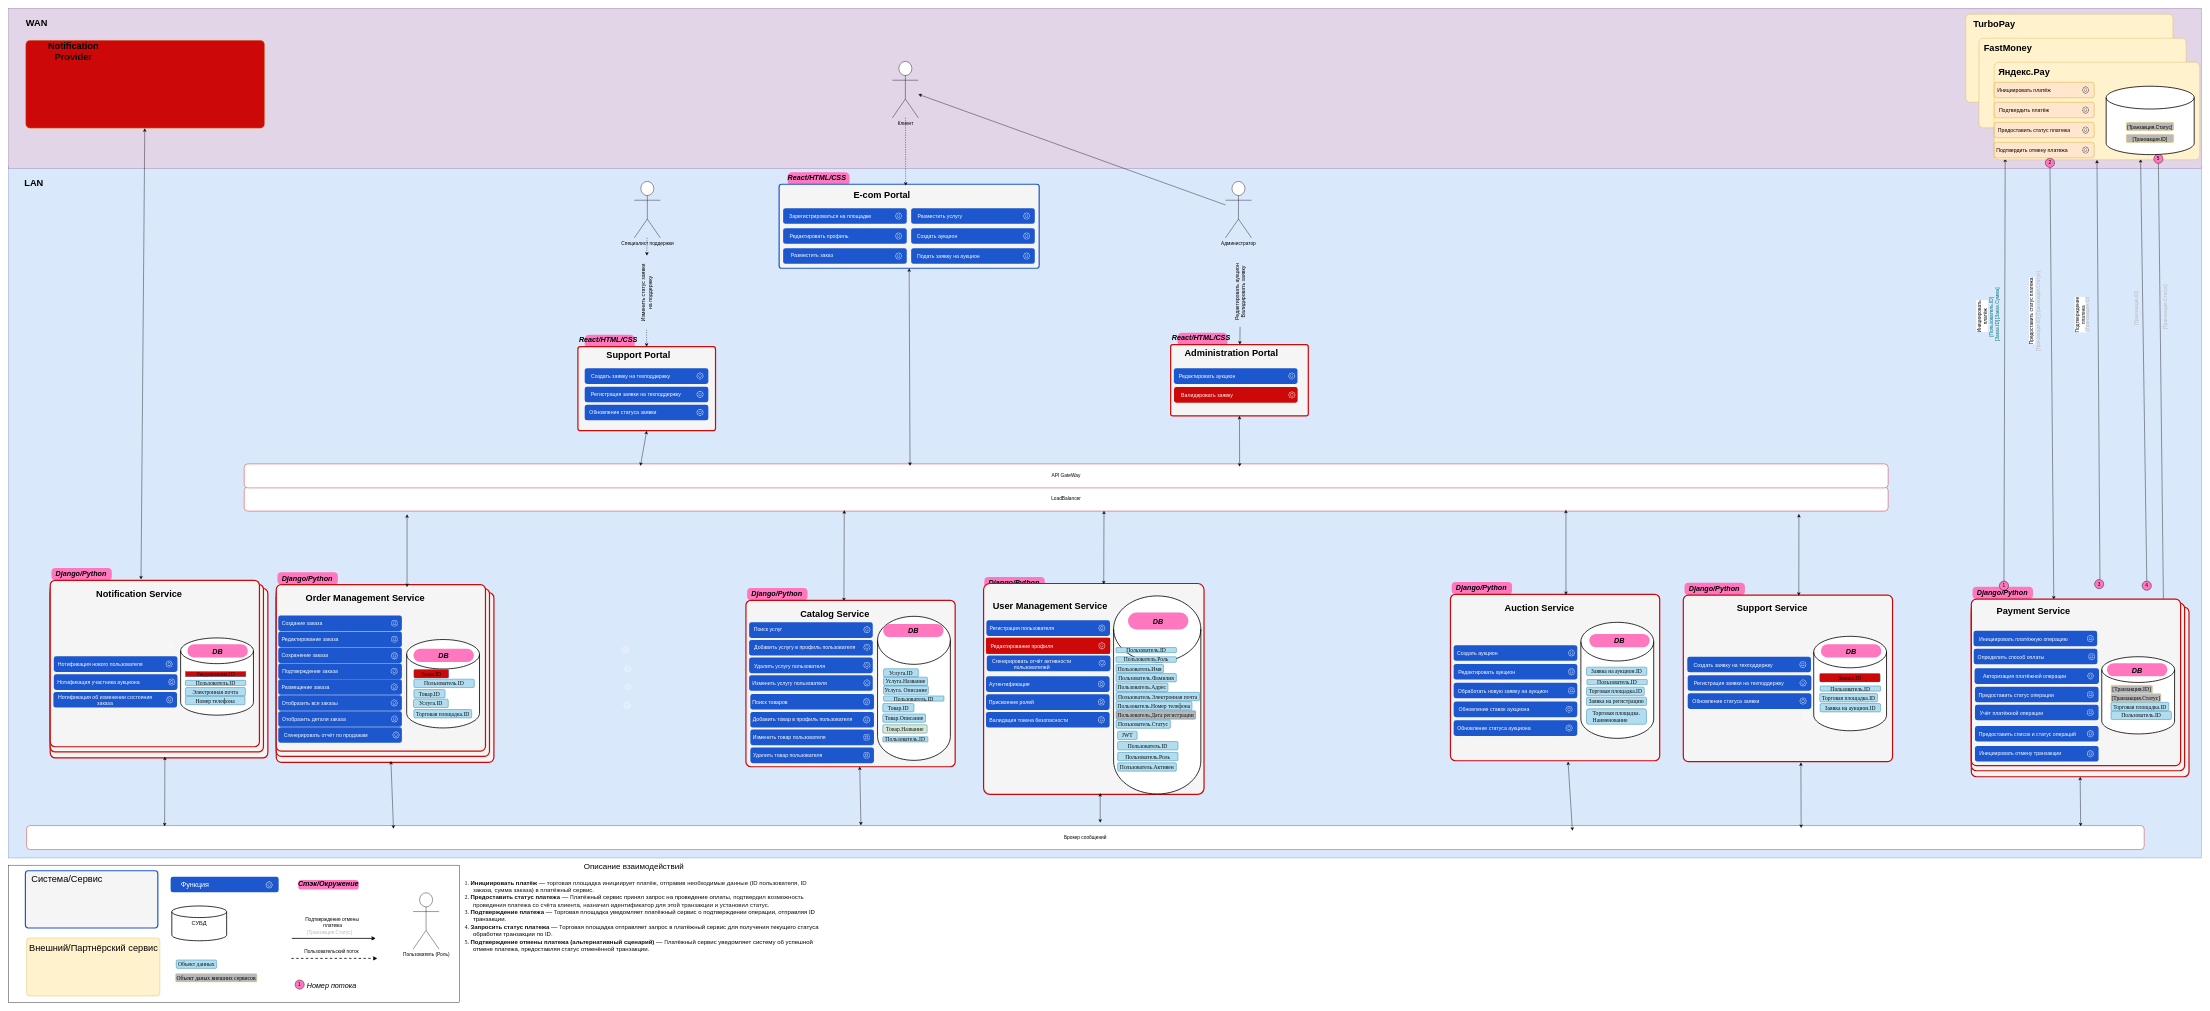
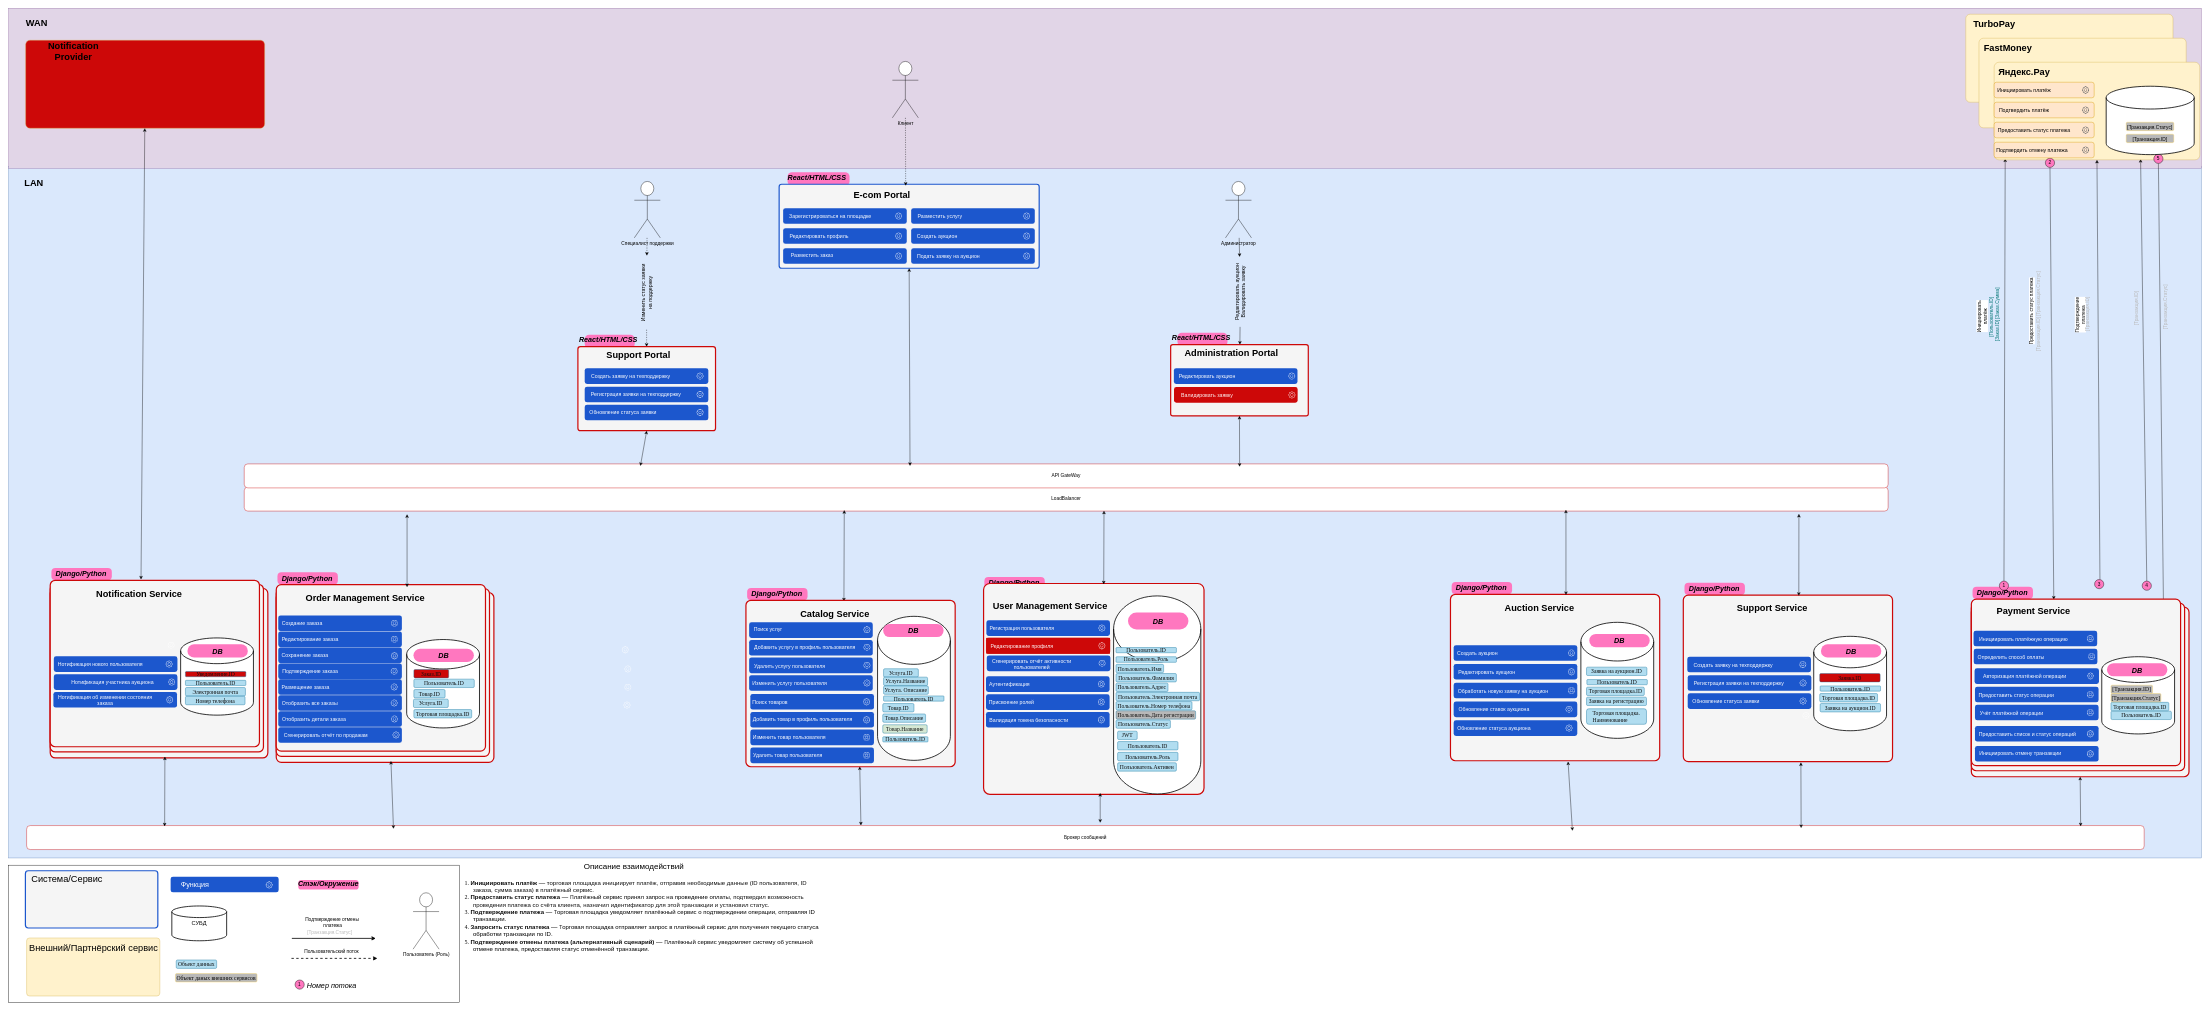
(922, 96) -> (1239, 253)
(216, 674) -> (216, 674)
(99, 682) -> (113, 682)
